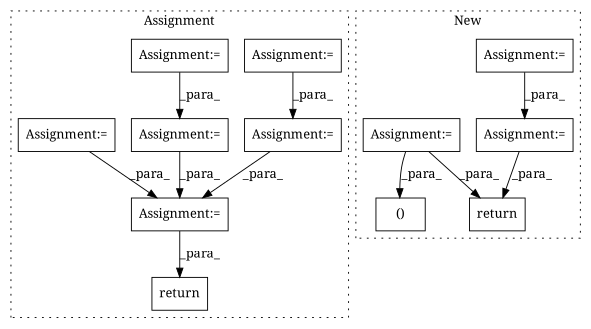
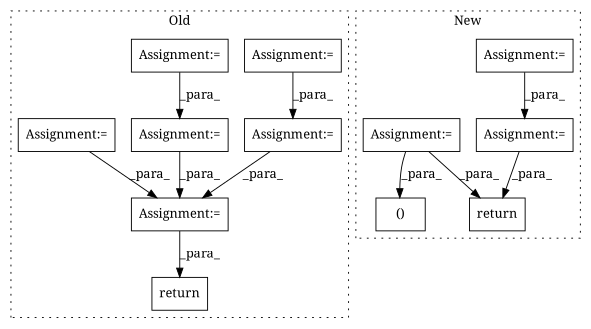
(180, 21) -> (180, 21)
